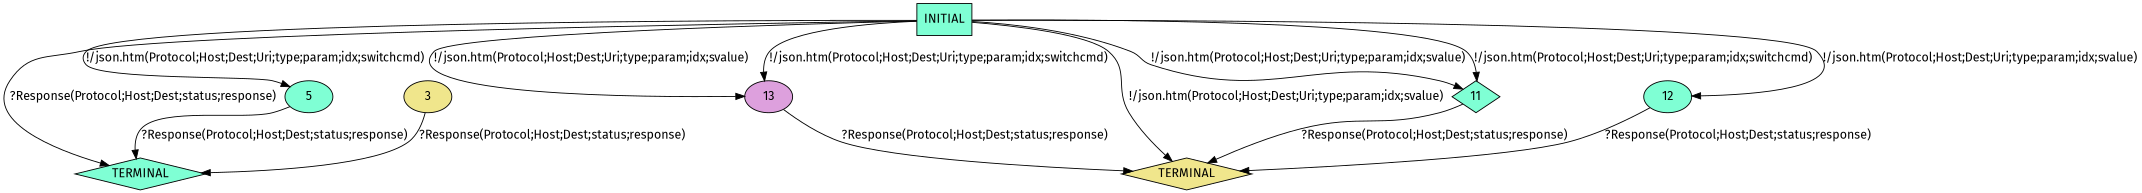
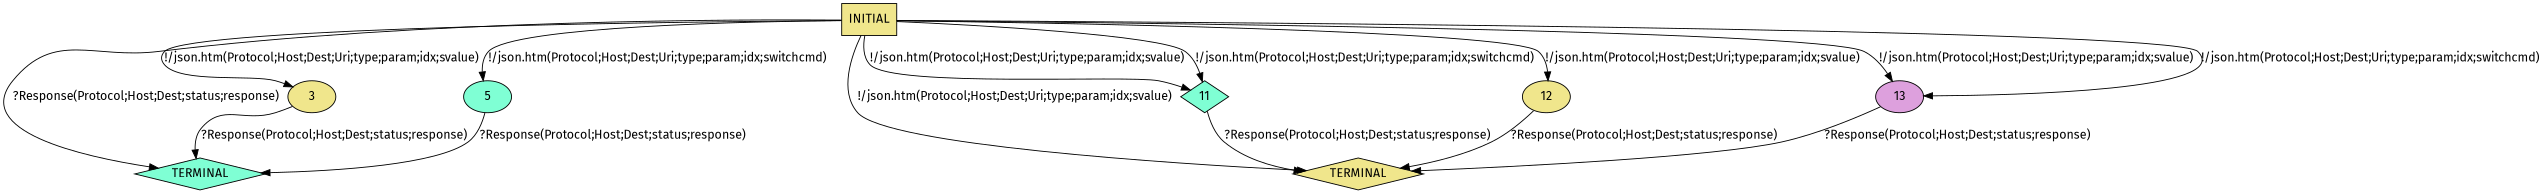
(944, 20) -> (869, 20)
none -> (433, 28)
(1668, 97) -> (1546, 97)
